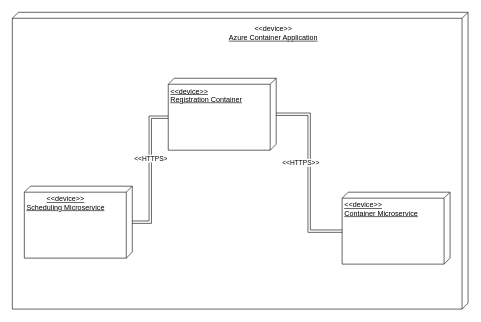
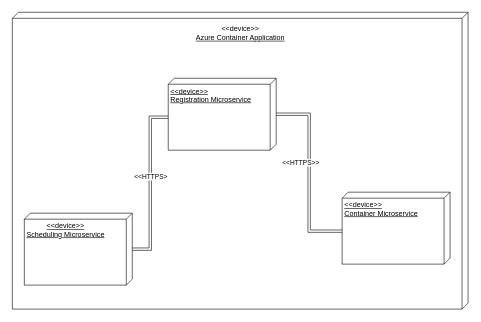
(273, 33) -> (240, 33)
(211, 96) -> (216, 96)
(78, 222) -> (78, 249)
